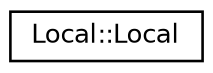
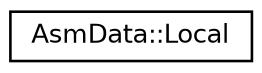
(106, 36) -> (131, 36)
